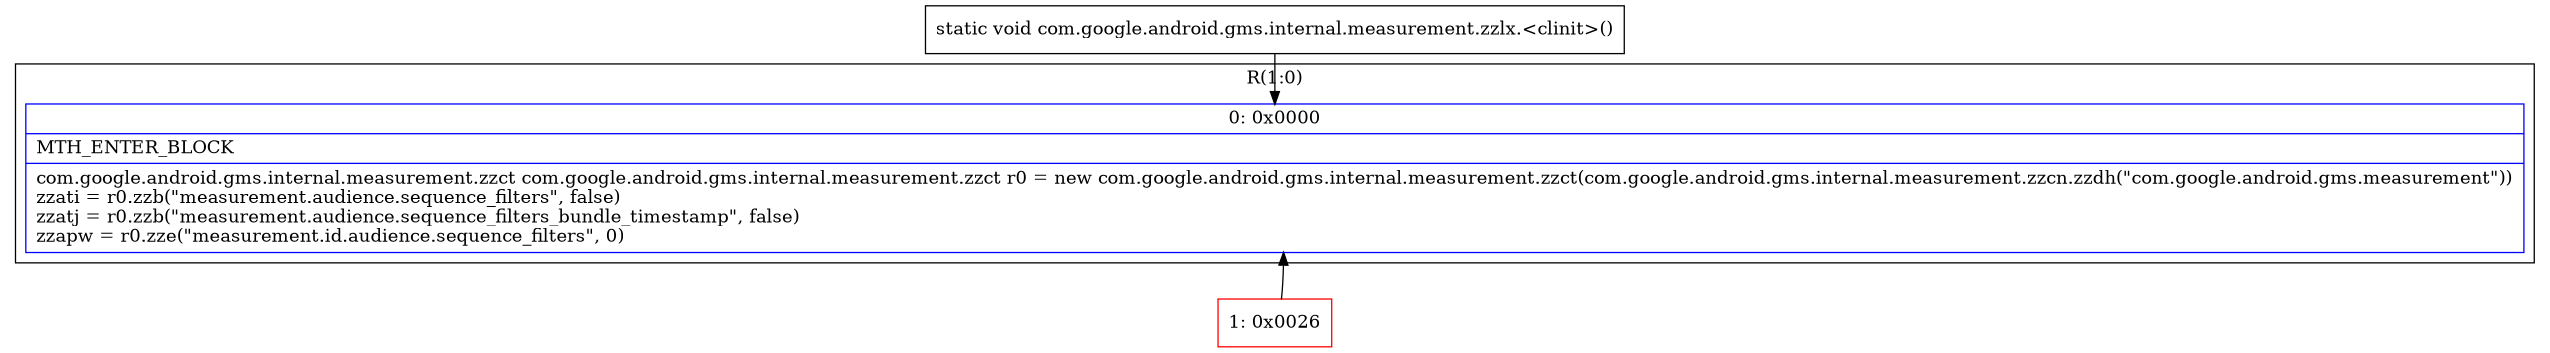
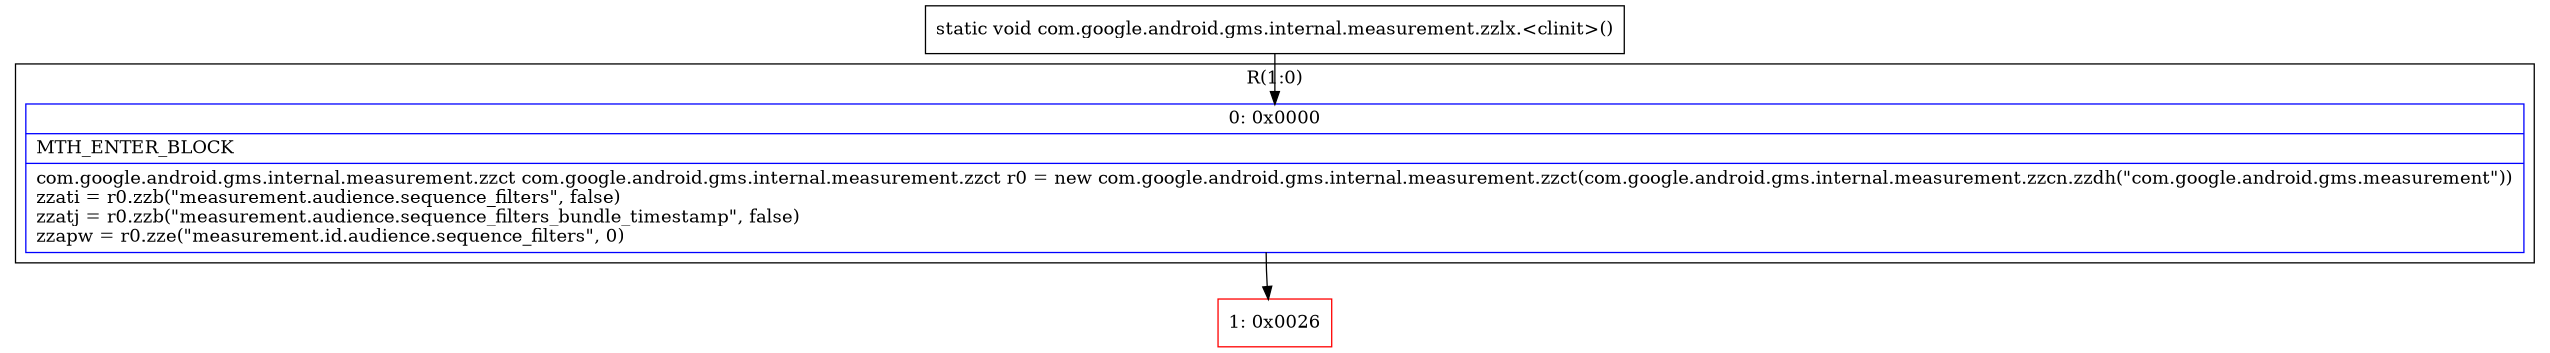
(1283, 282) -> (1266, 271)
